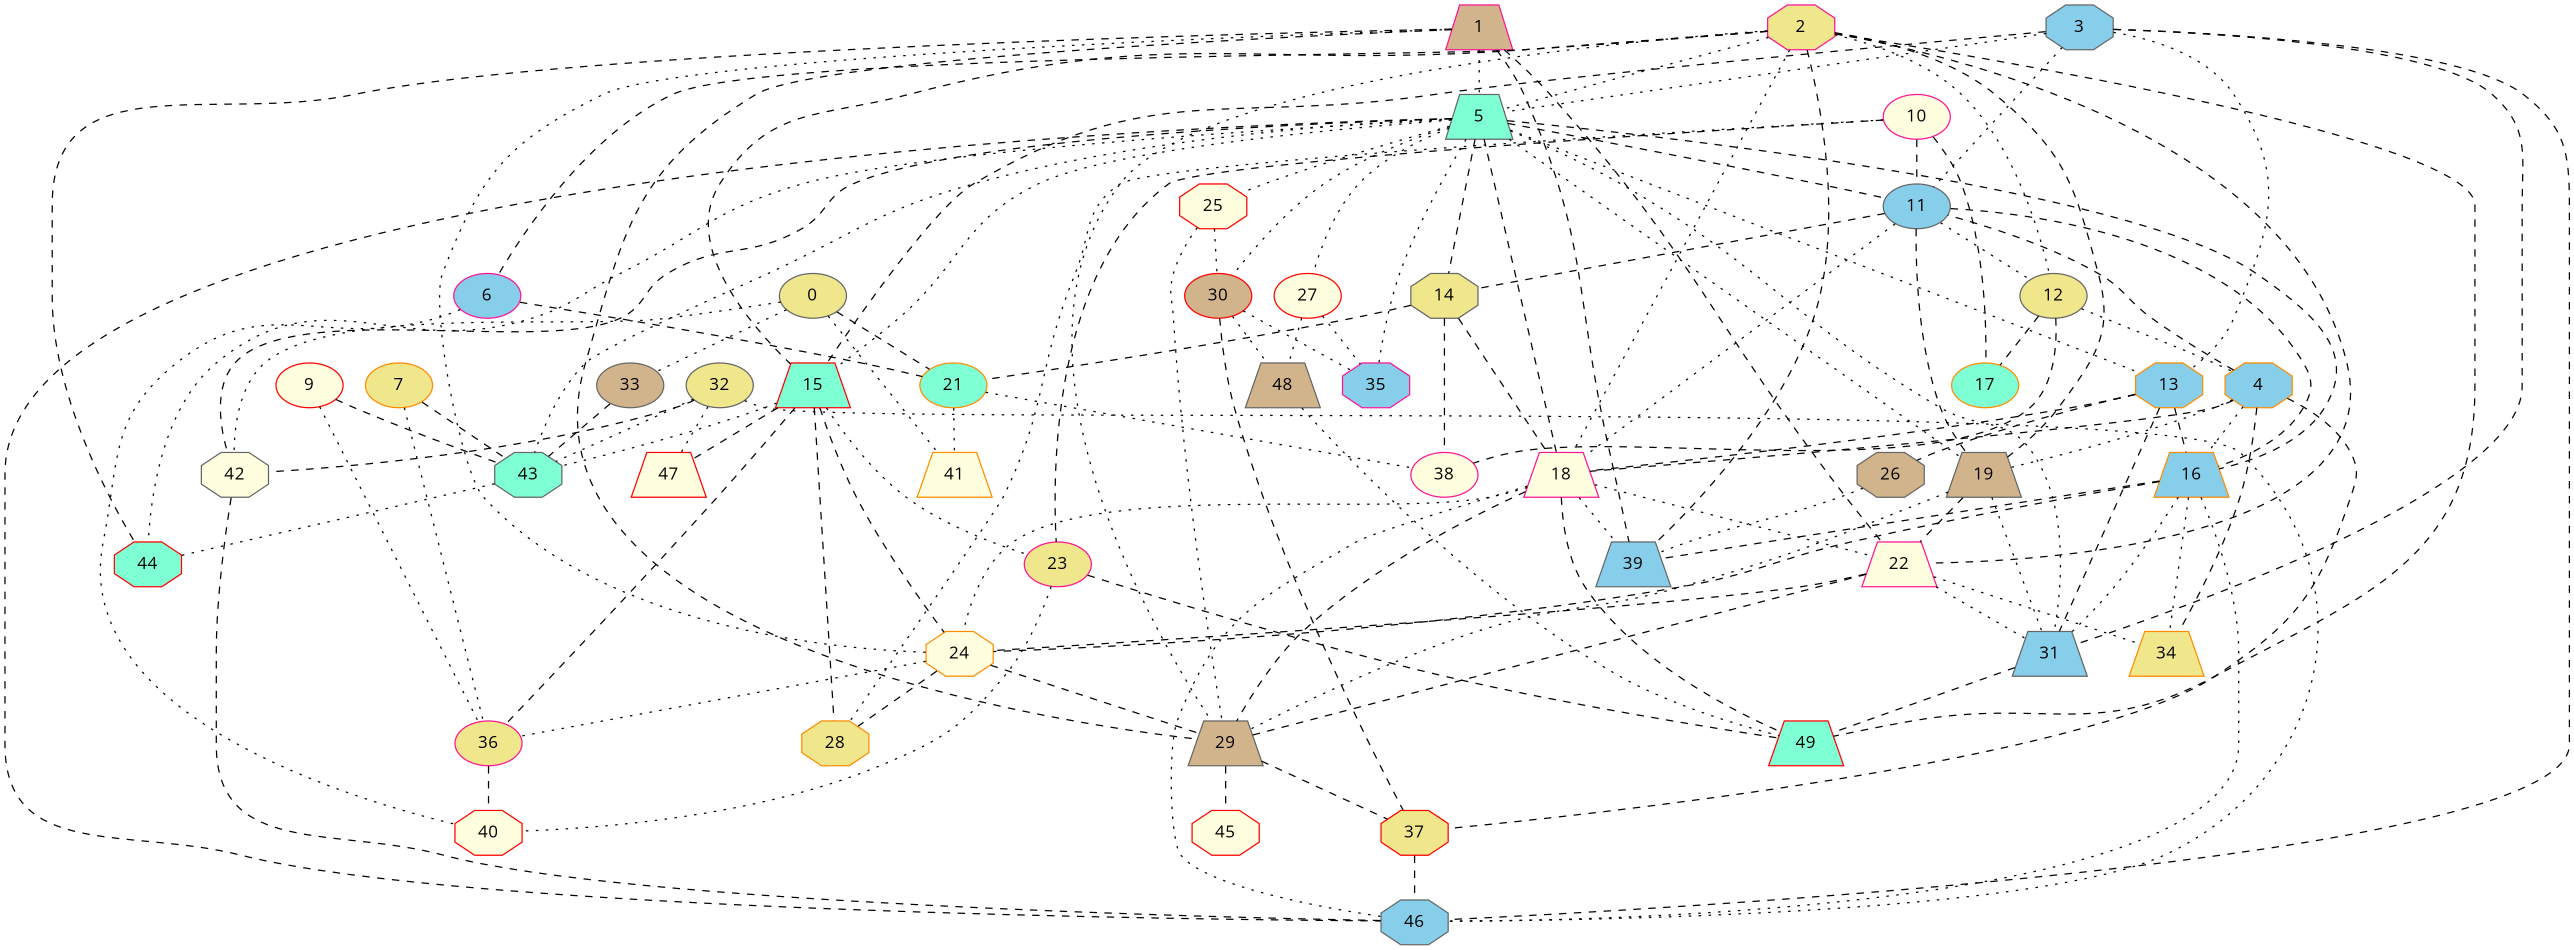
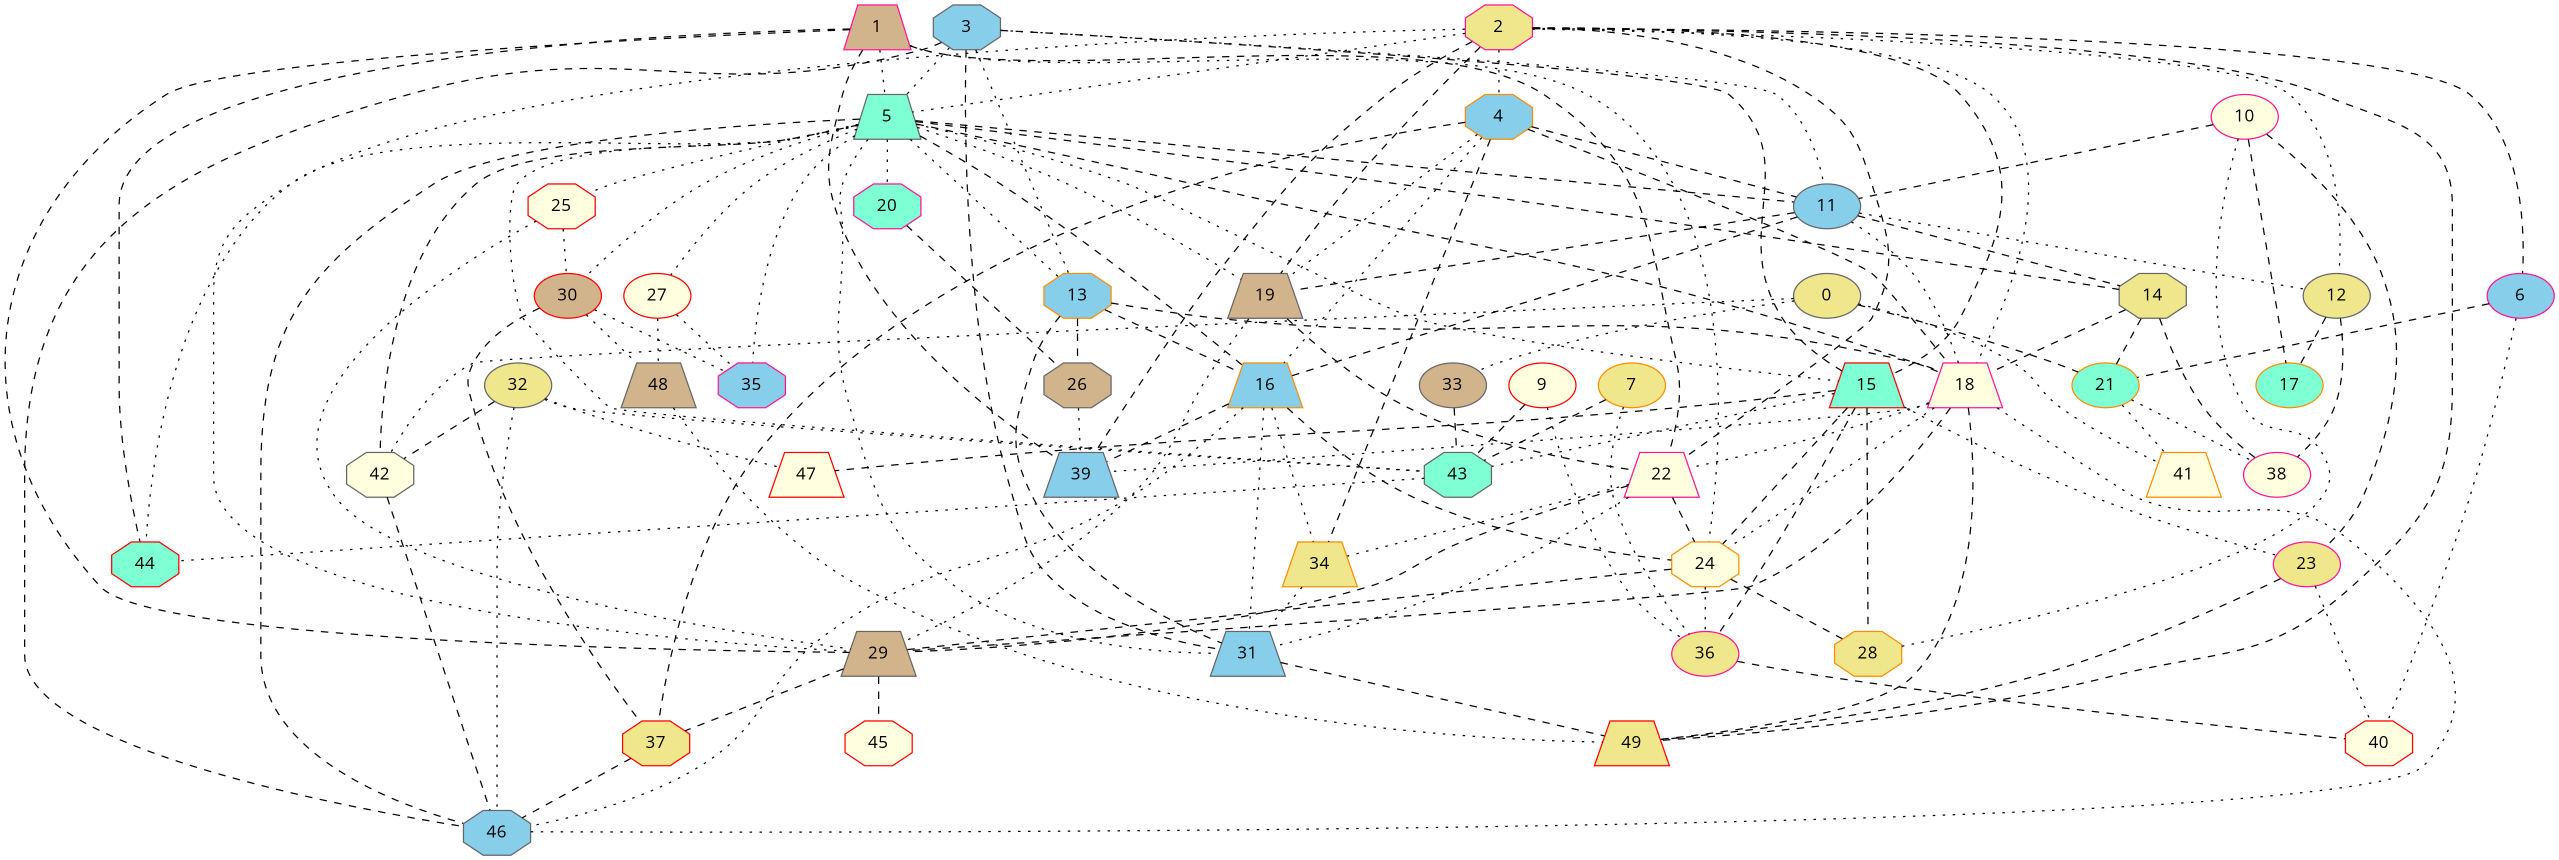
none -> (887, 206)
(2157, 339) -> (1499, 72)
(2018, 568) -> (1293, 598)
(1806, 743) -> (1632, 743)
